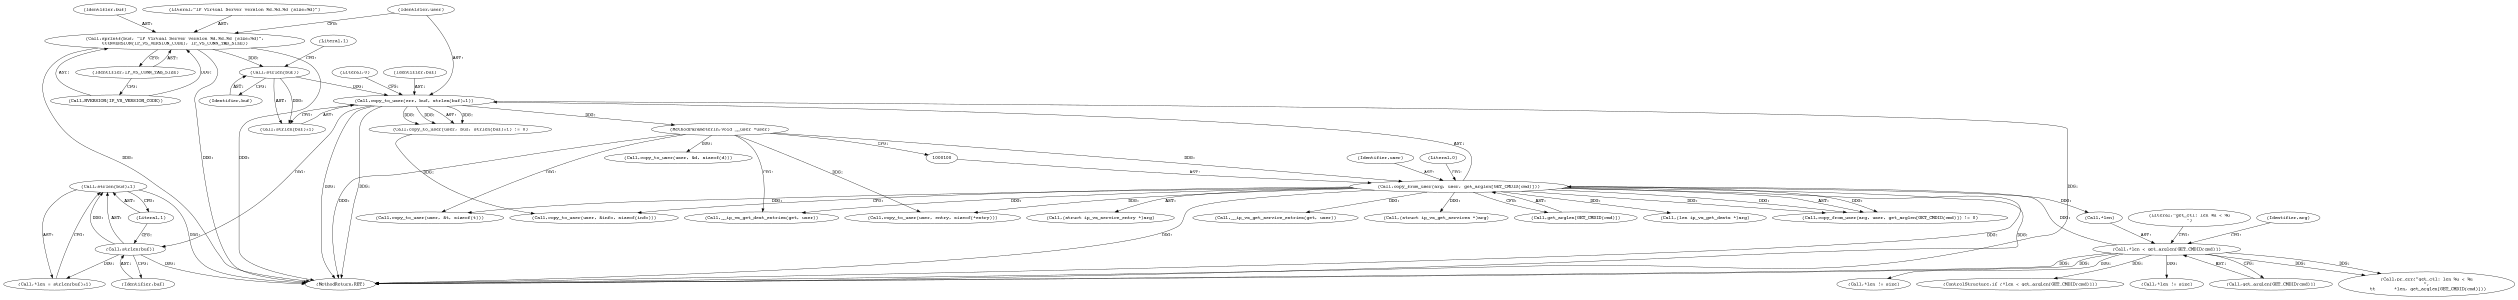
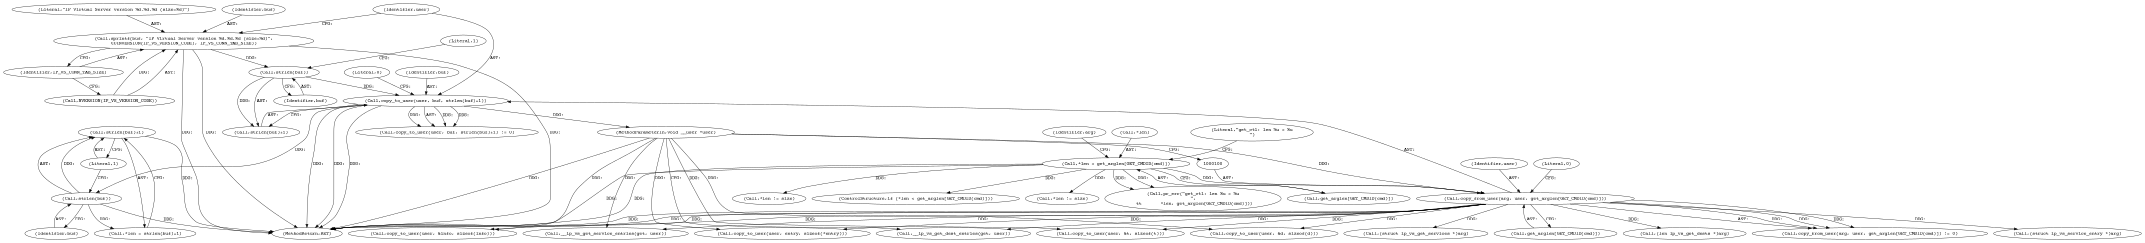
(414, 101) -> (426, 101)
none -> (623, 179)
(447, 188) -> (576, 190)
(1827, 190) -> (1395, 216)
(880, 201) -> (812, 219)
(1172, 201) -> (1922, 219)
